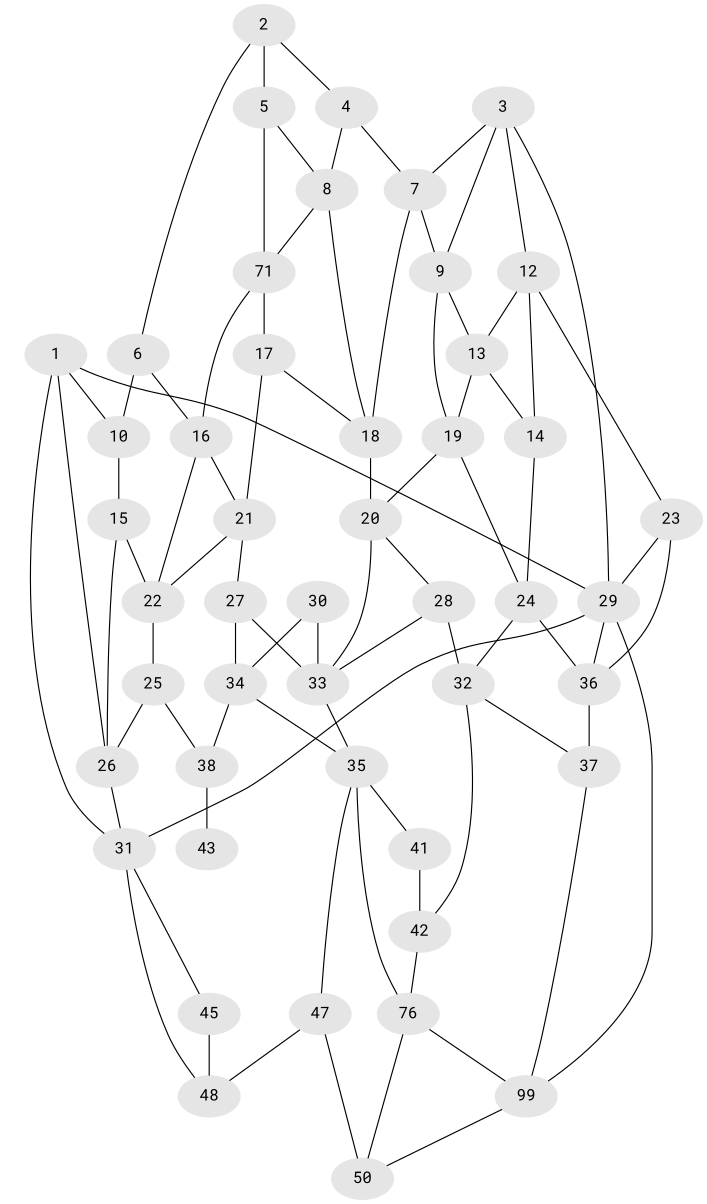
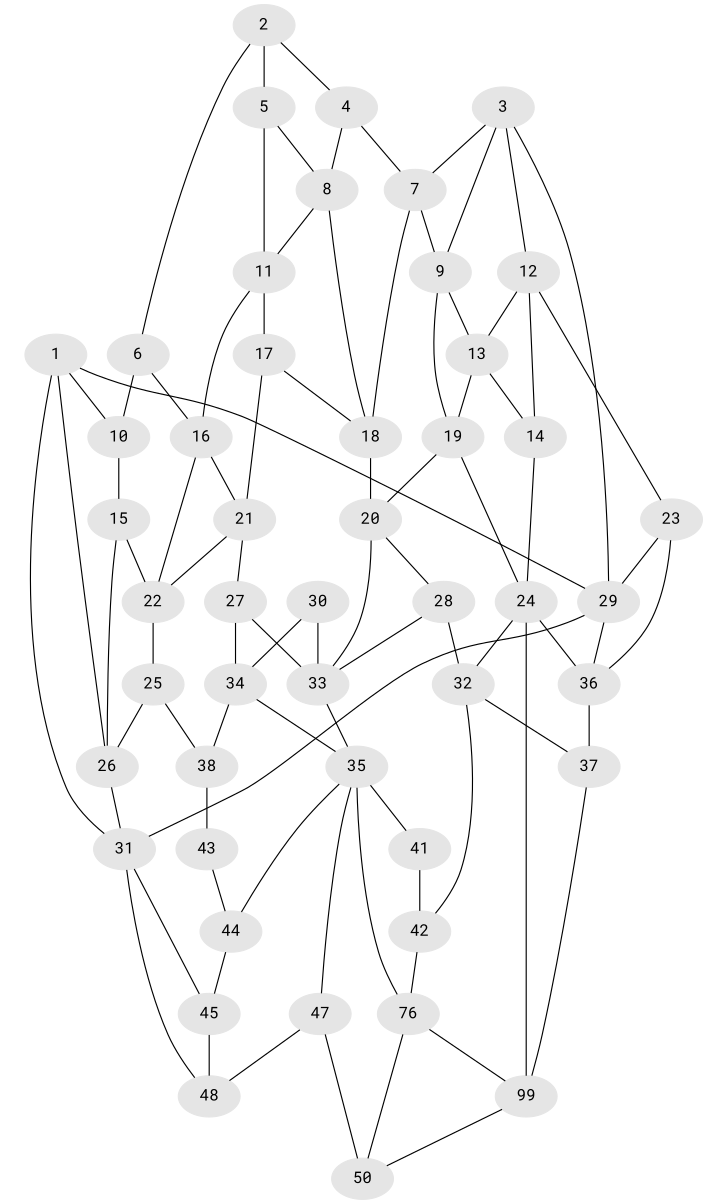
(264, 272) -> (264, 272)
(652, 869) -> (526, 849)
none -> (231, 932)
